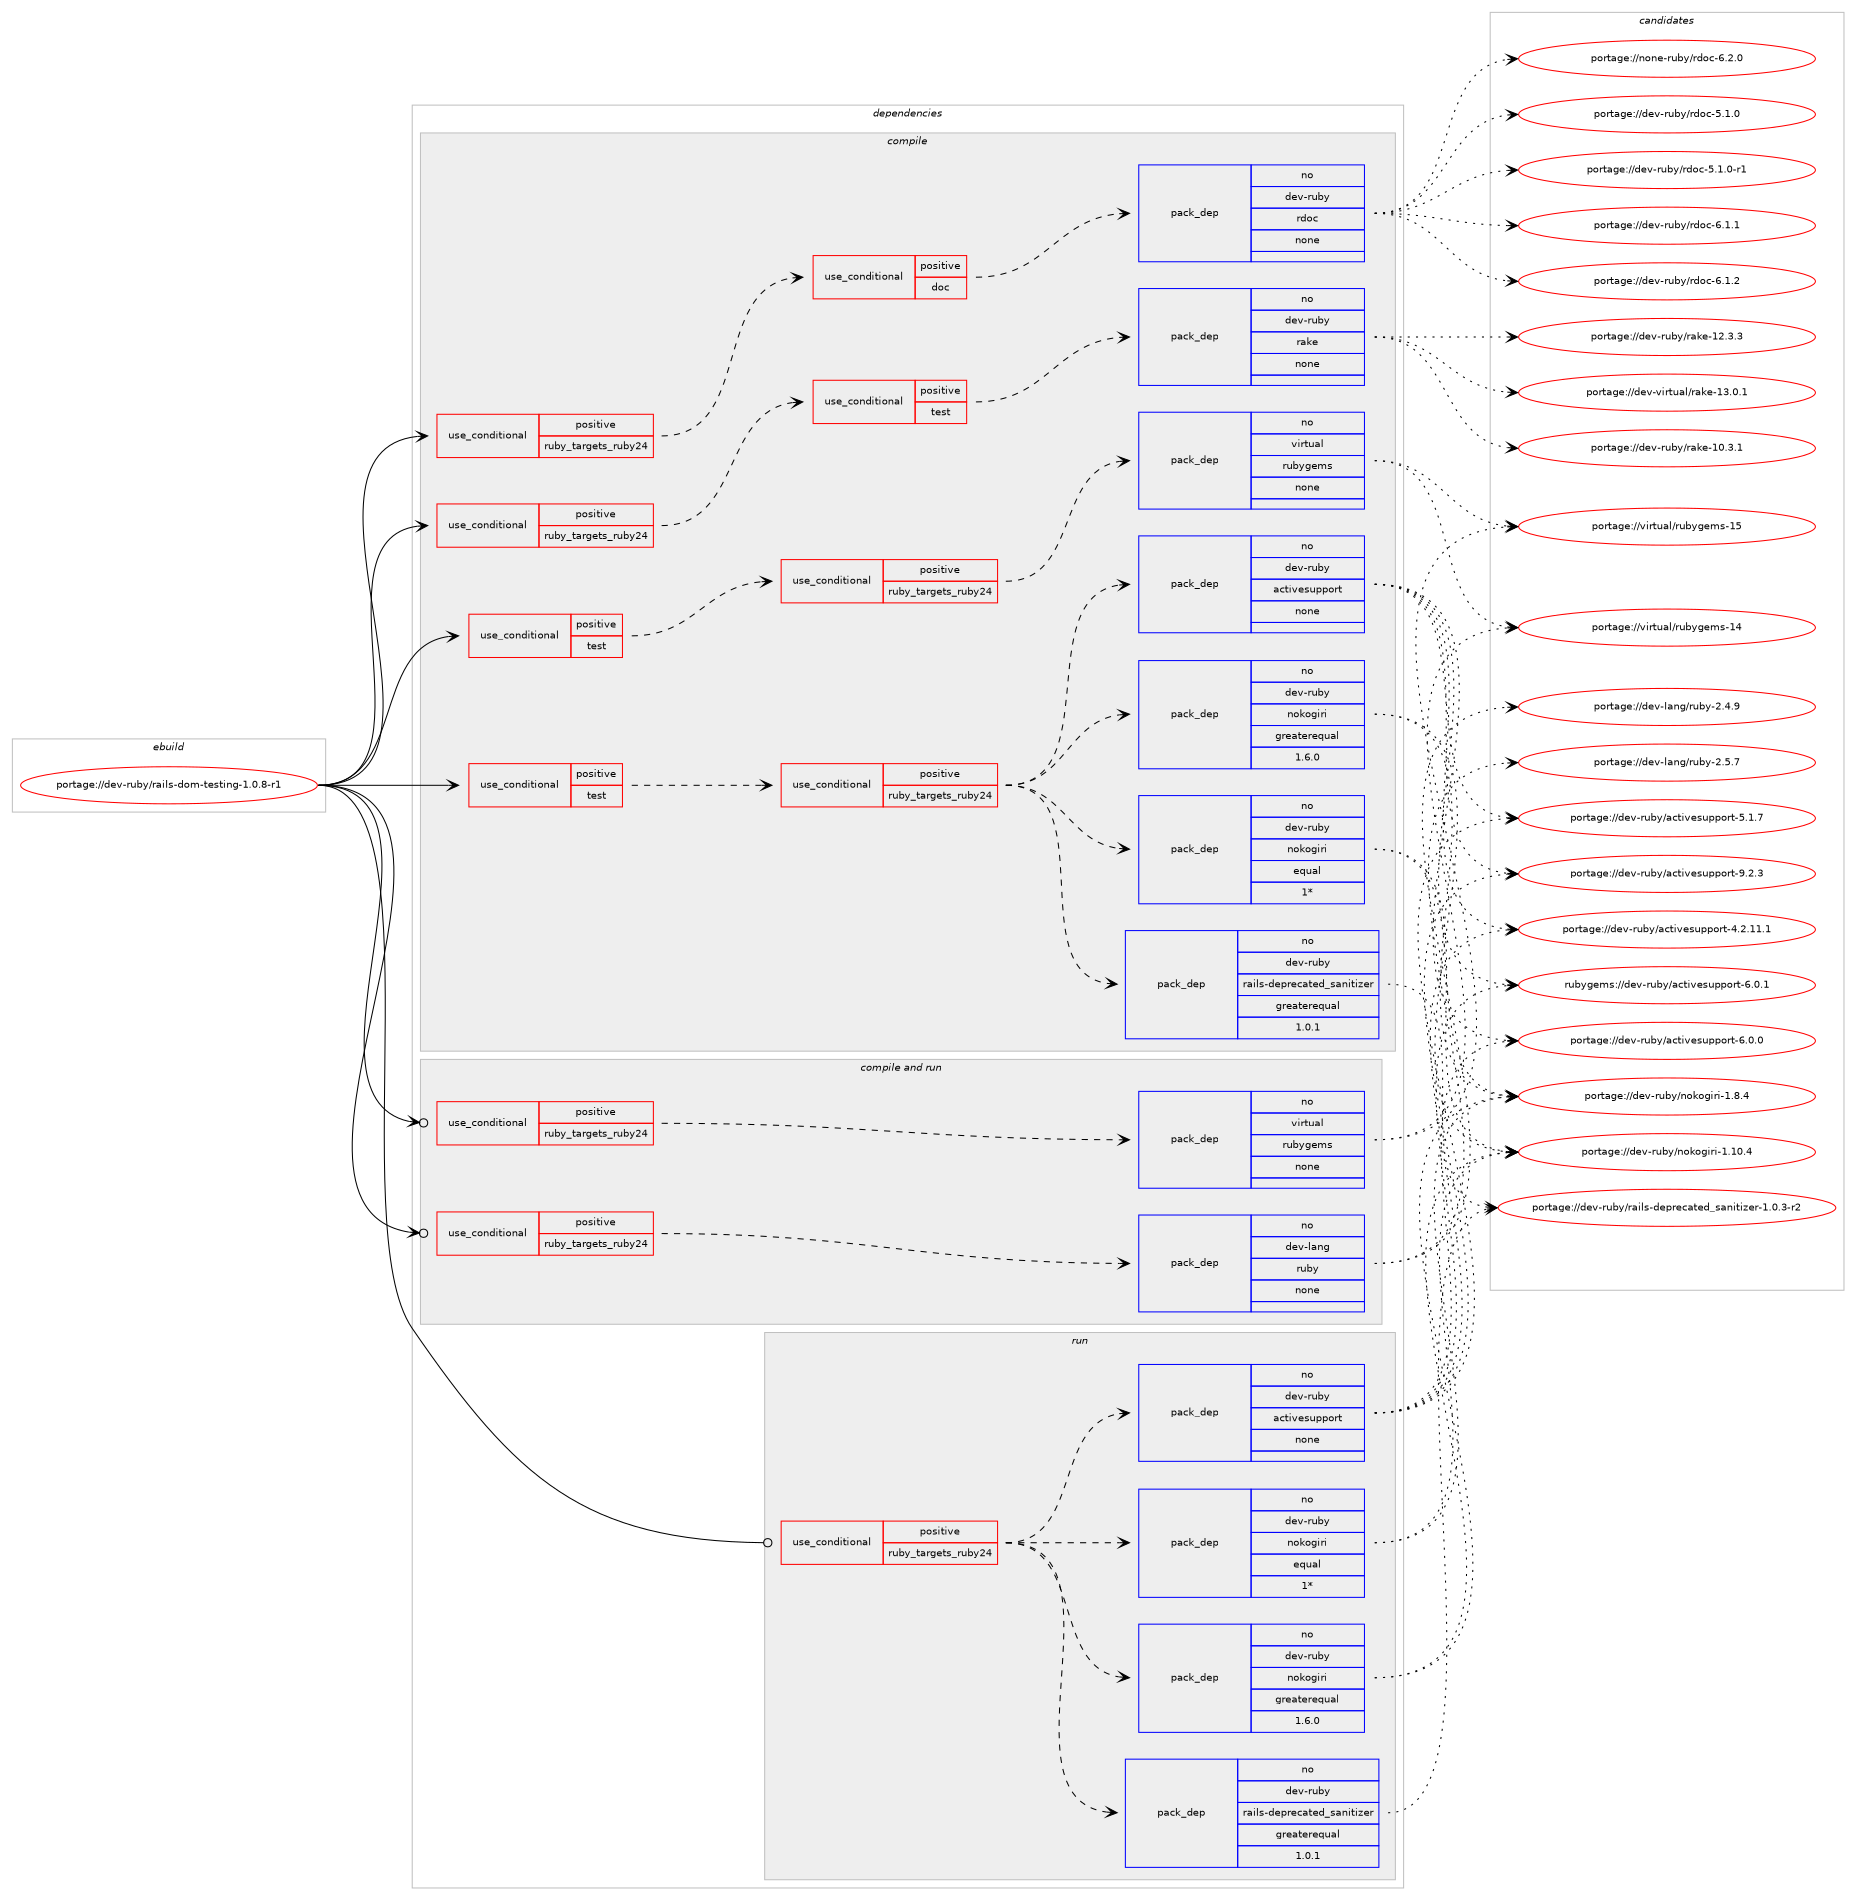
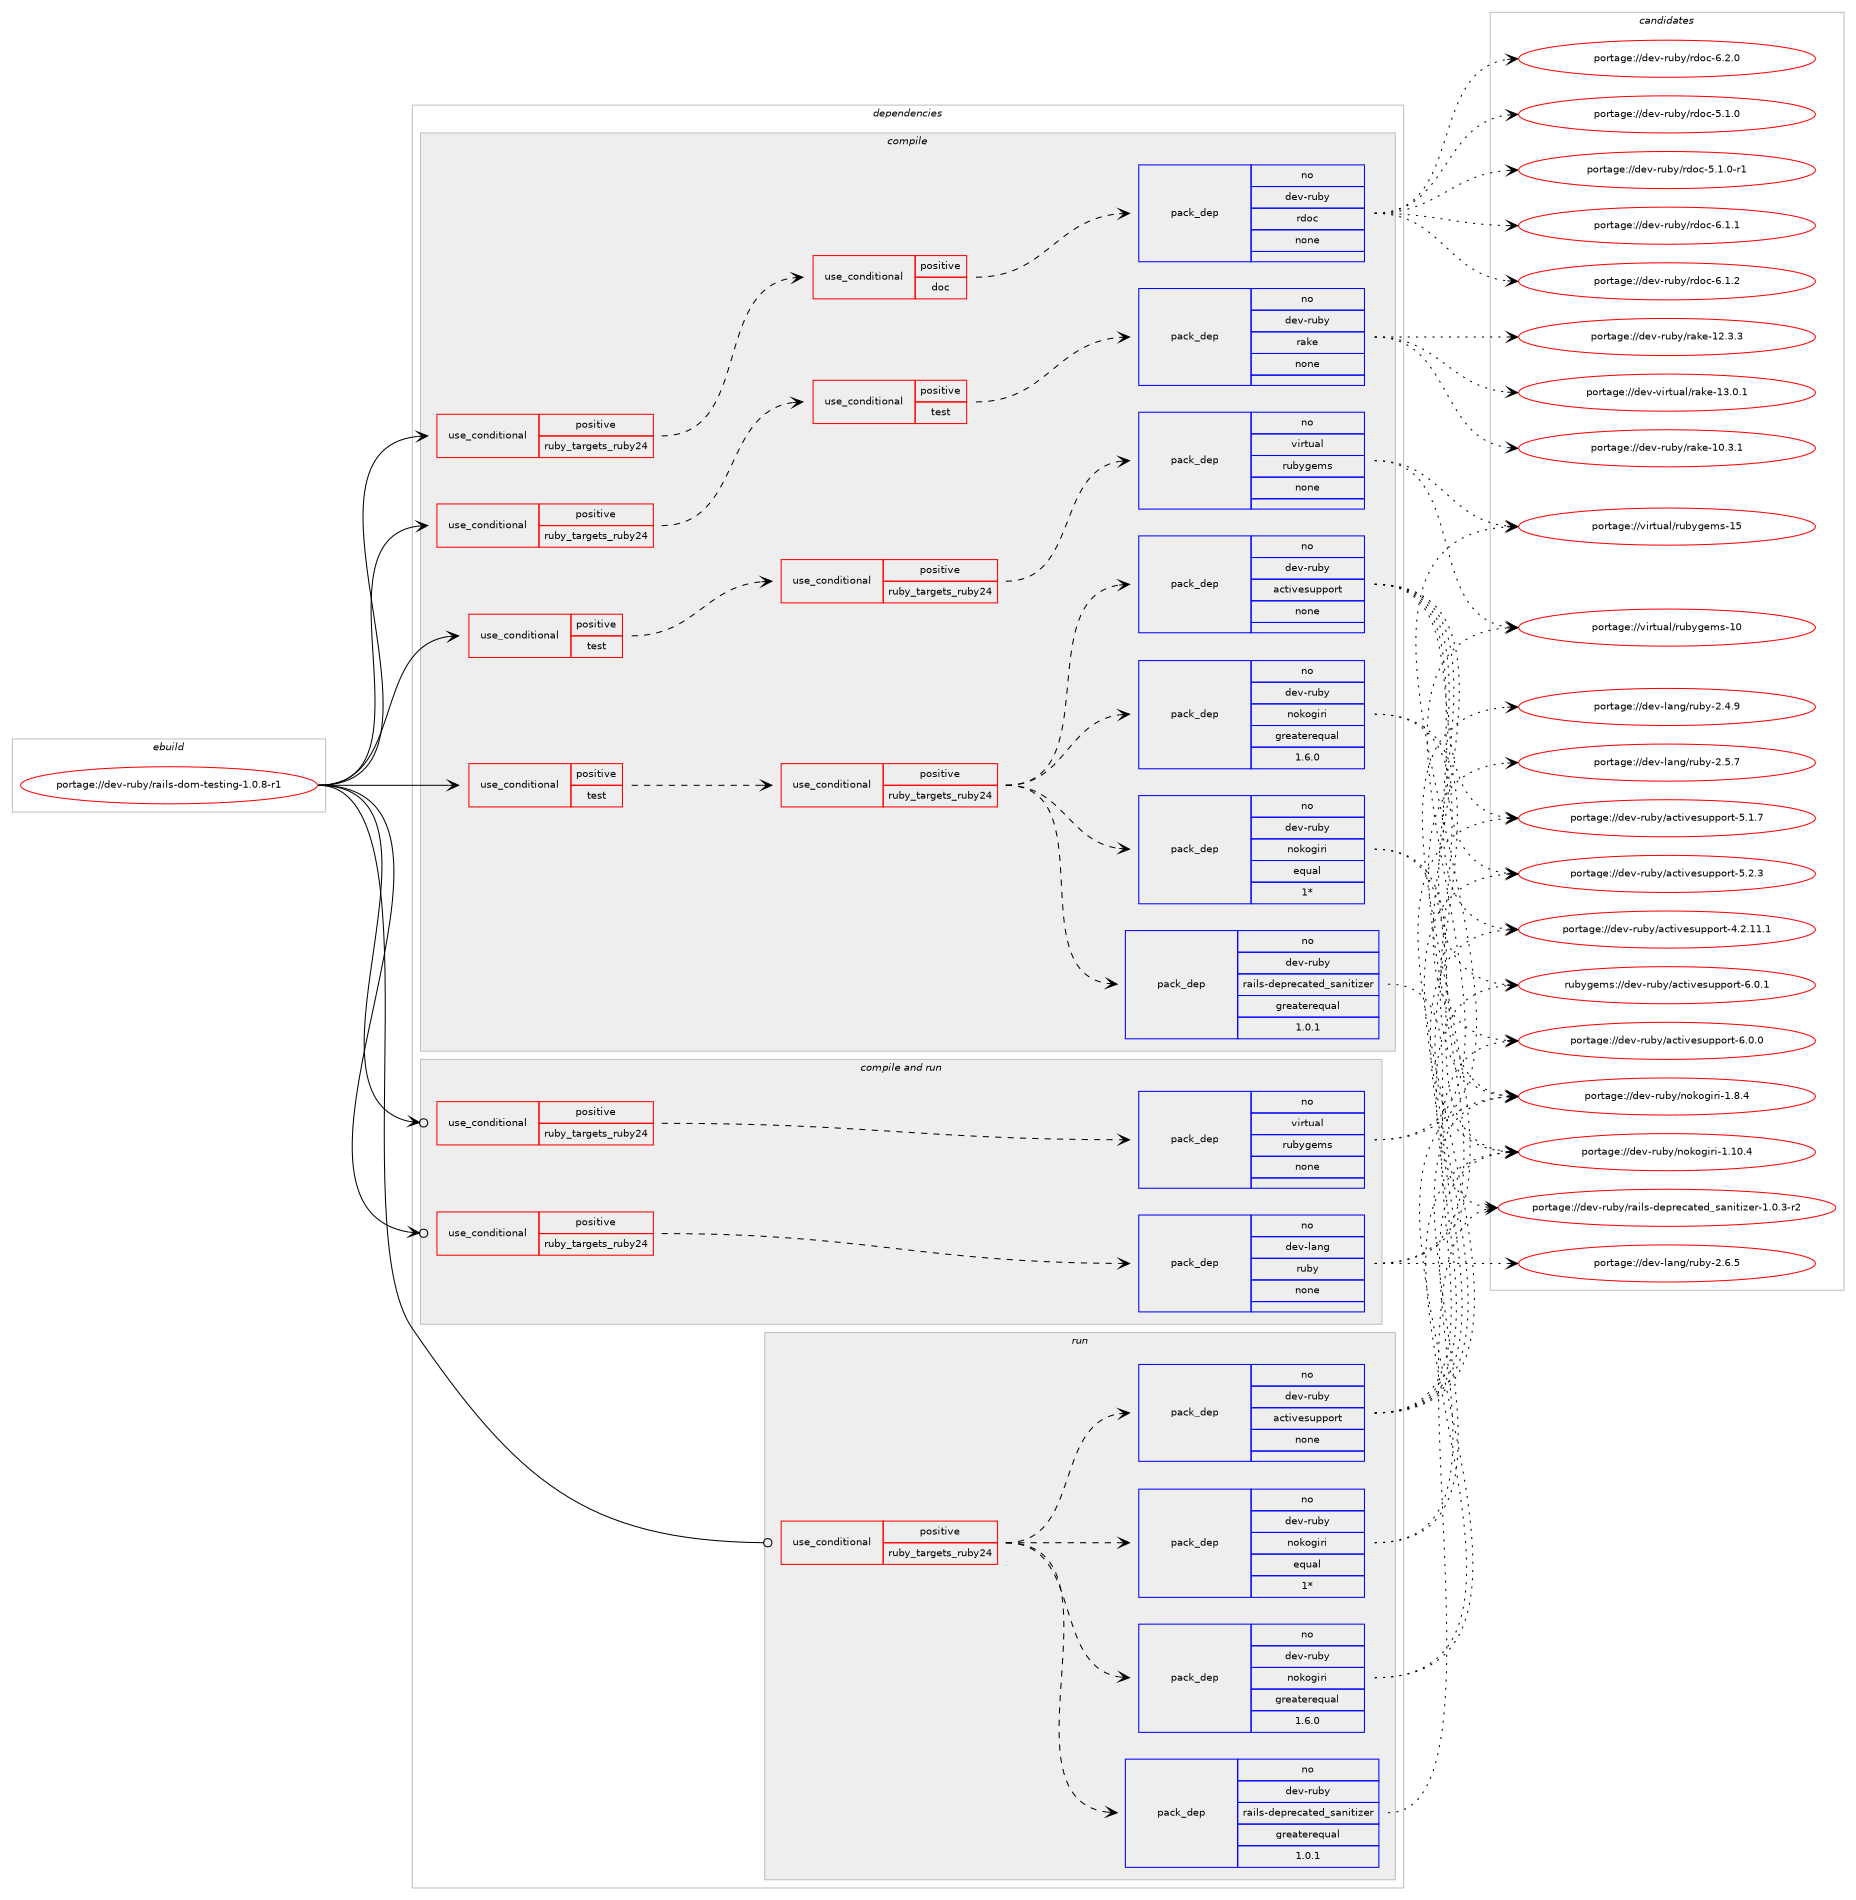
(1667, 59) -> (1667, 59)
(1667, 628) -> (1667, 628)
(1667, 874) -> (1667, 874)
none -> (1667, 1263)
